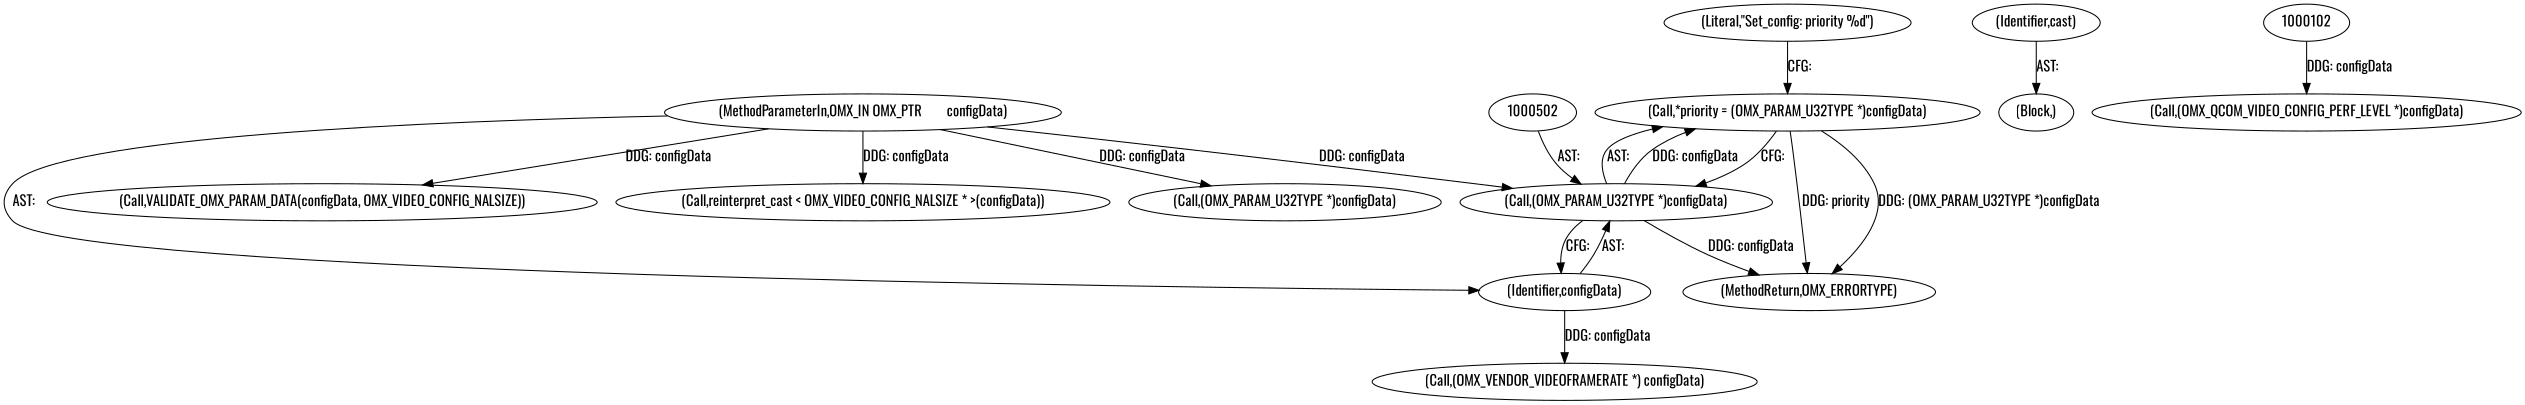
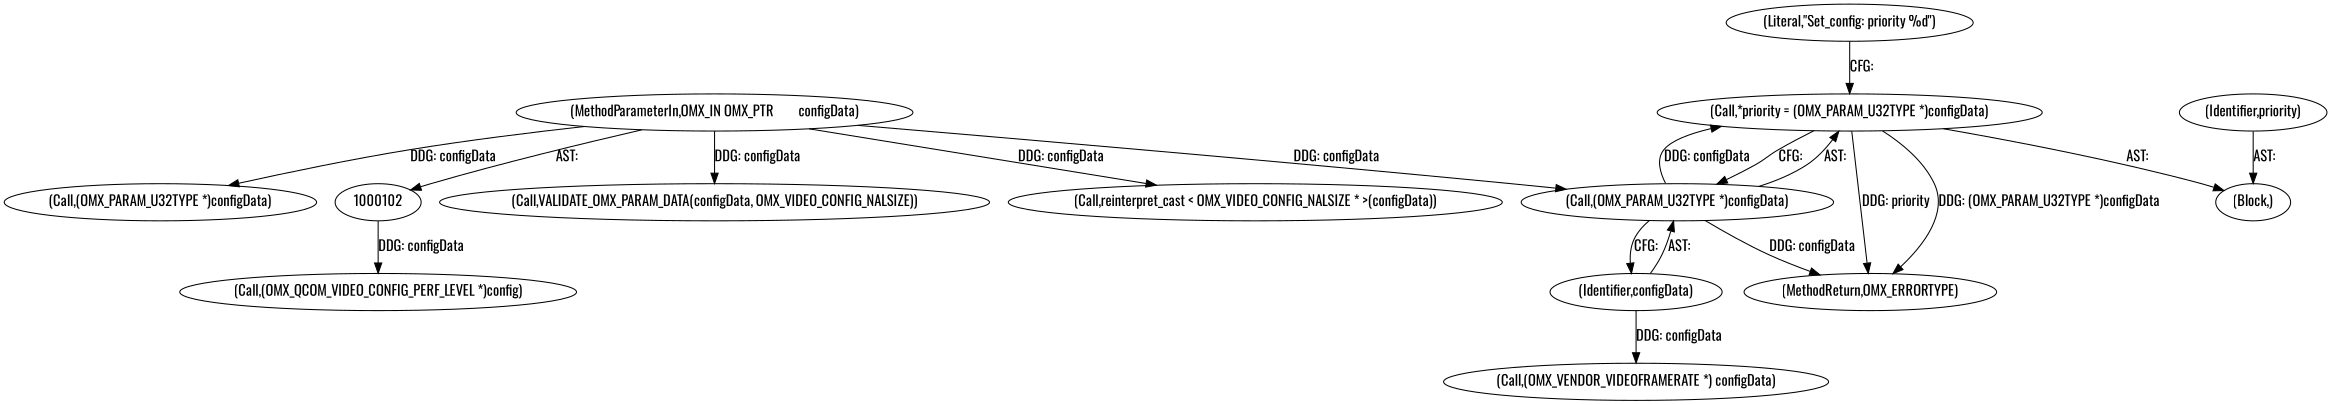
(2036, 23) -> (2253, 112)
(1533, 112) -> none
(2307, 112) -> (378, 292)
none -> (2079, 155)
(387, 264) -> (531, 157)
